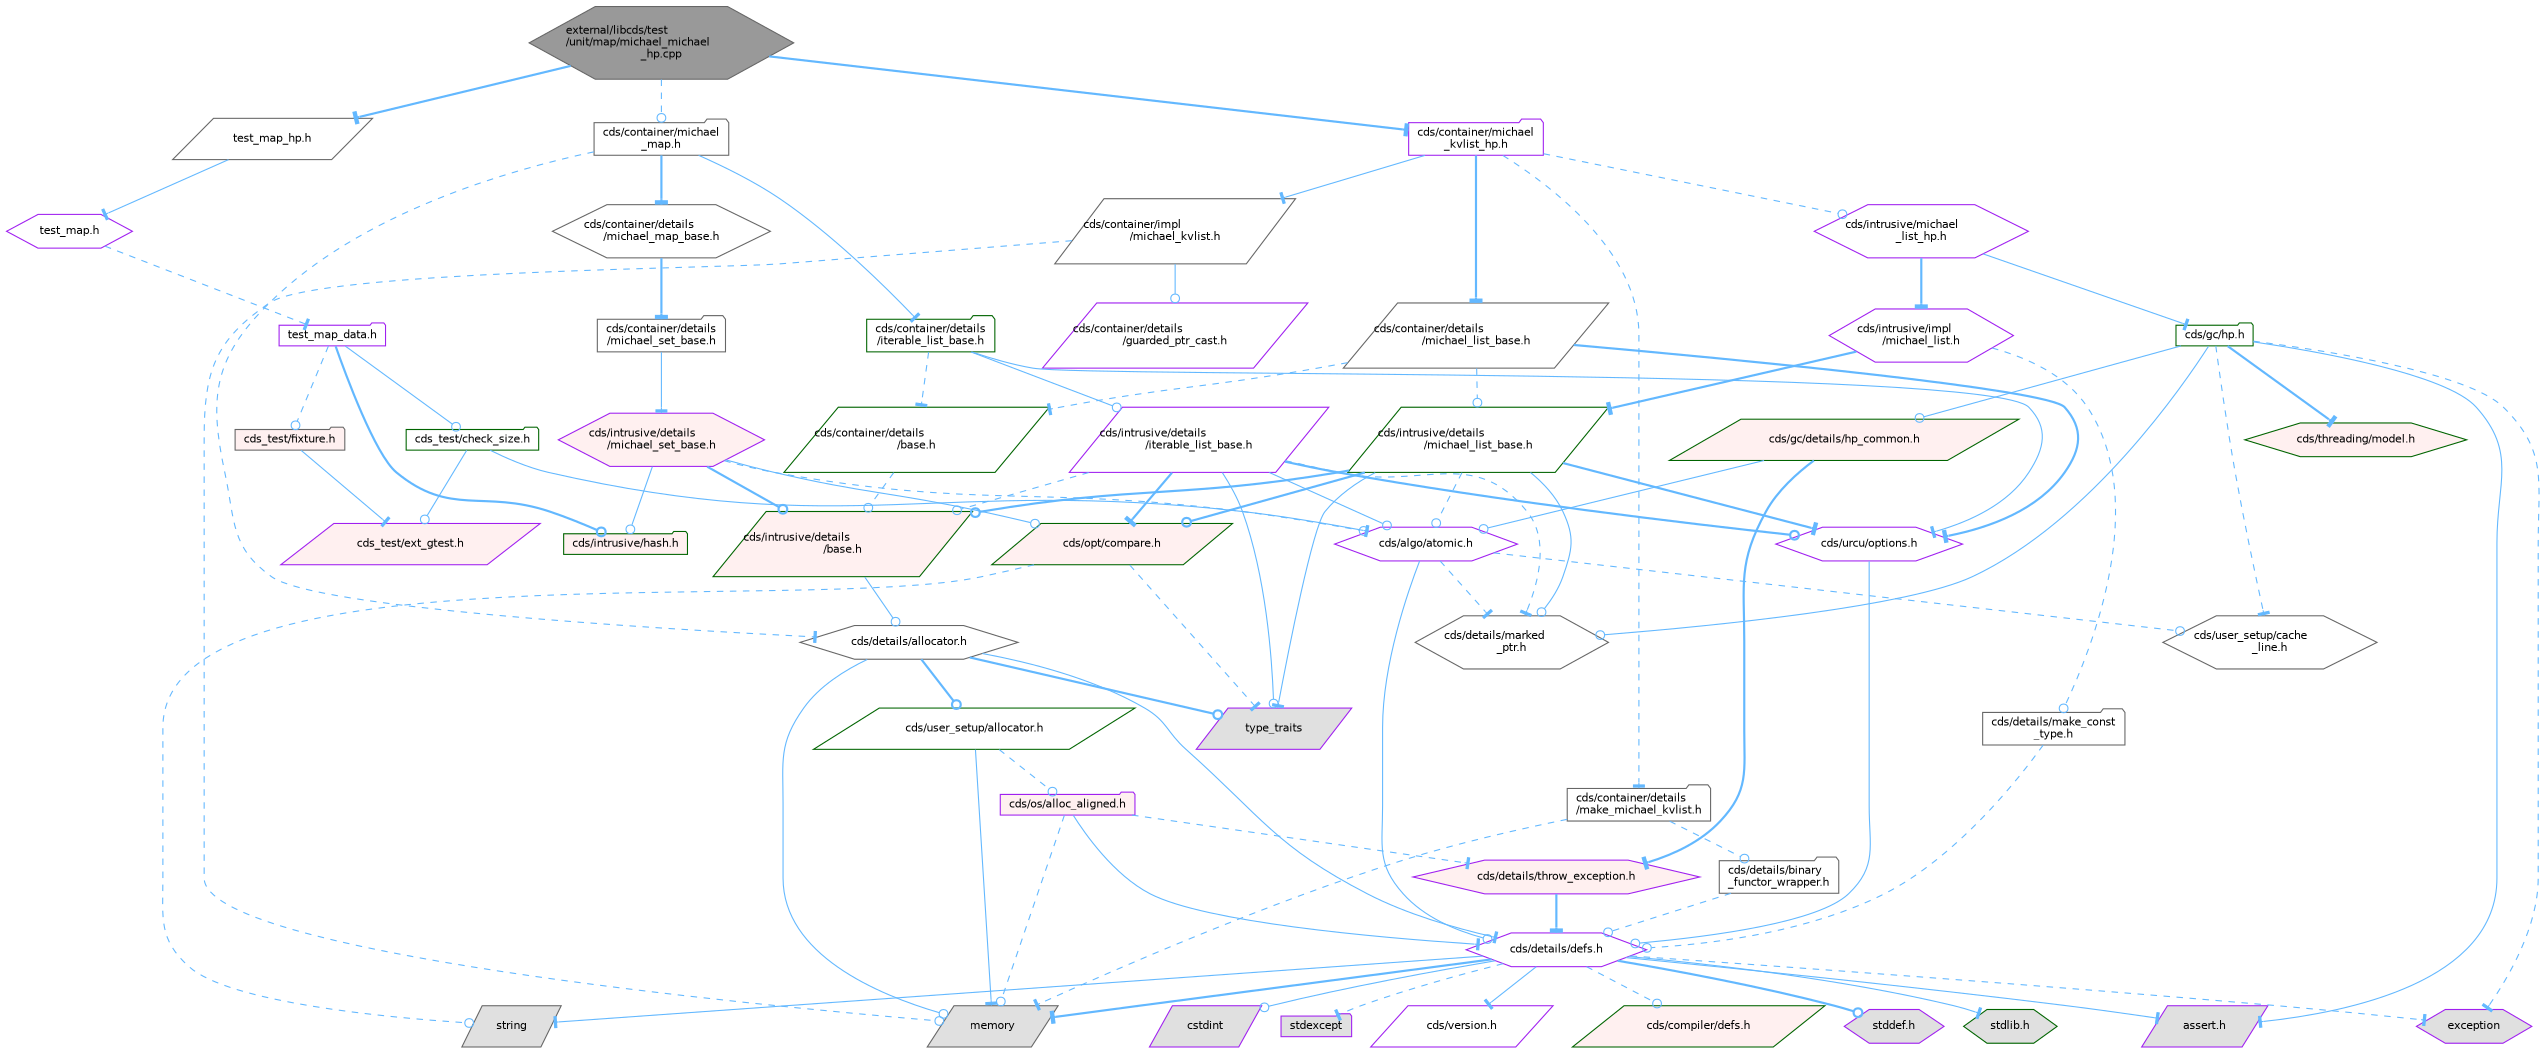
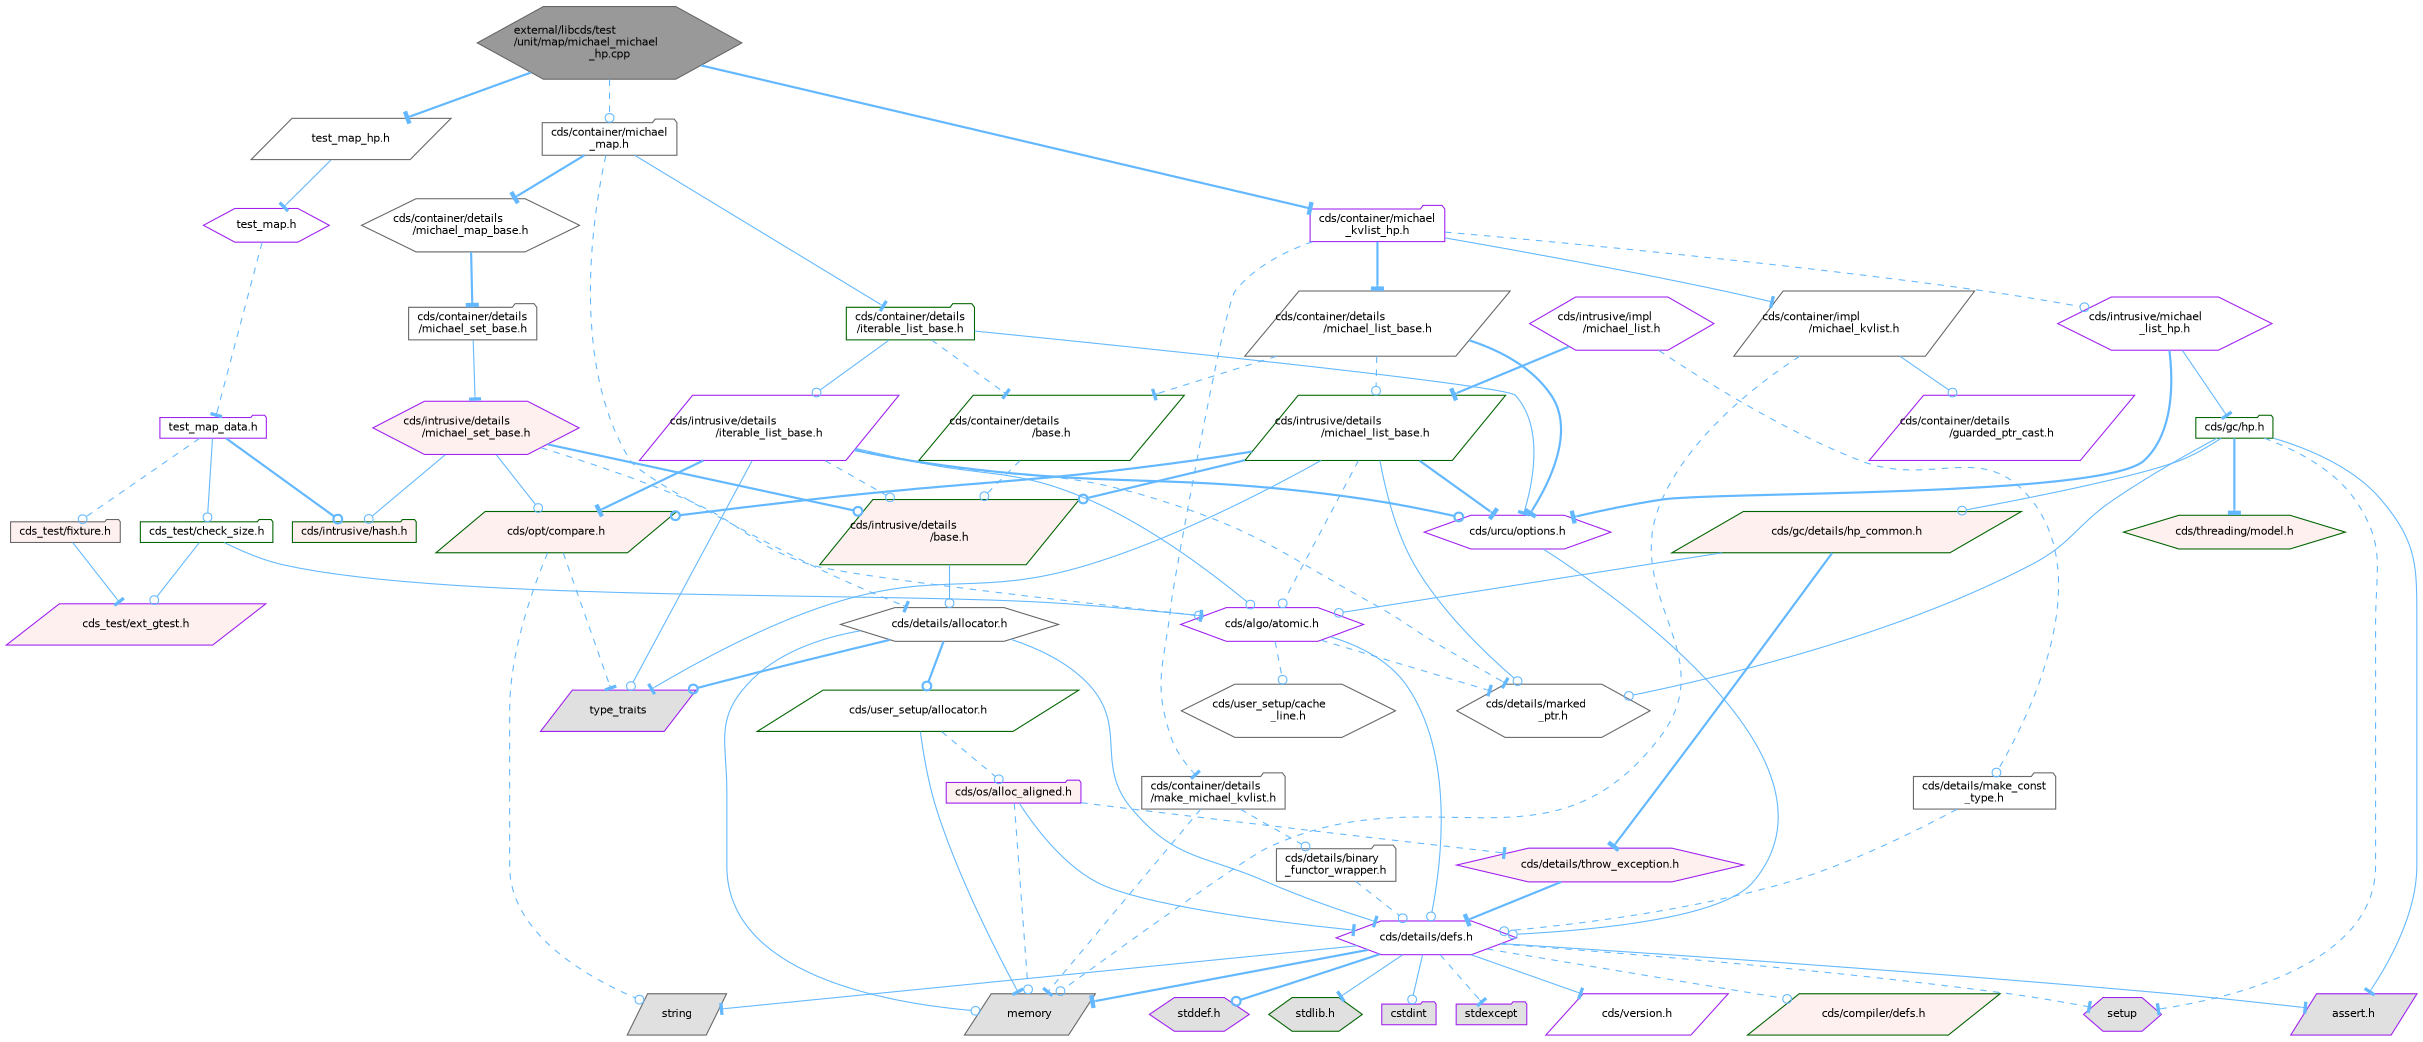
(1921, 281) -> (1920, 490)
(2236, 478) -> none
(1206, 1026) -> (1409, 1014)
(2474, 1026) -> (2122, 1014)
